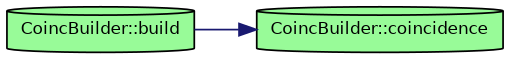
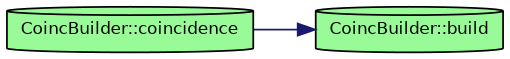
(217, 30) -> (276, 30)
